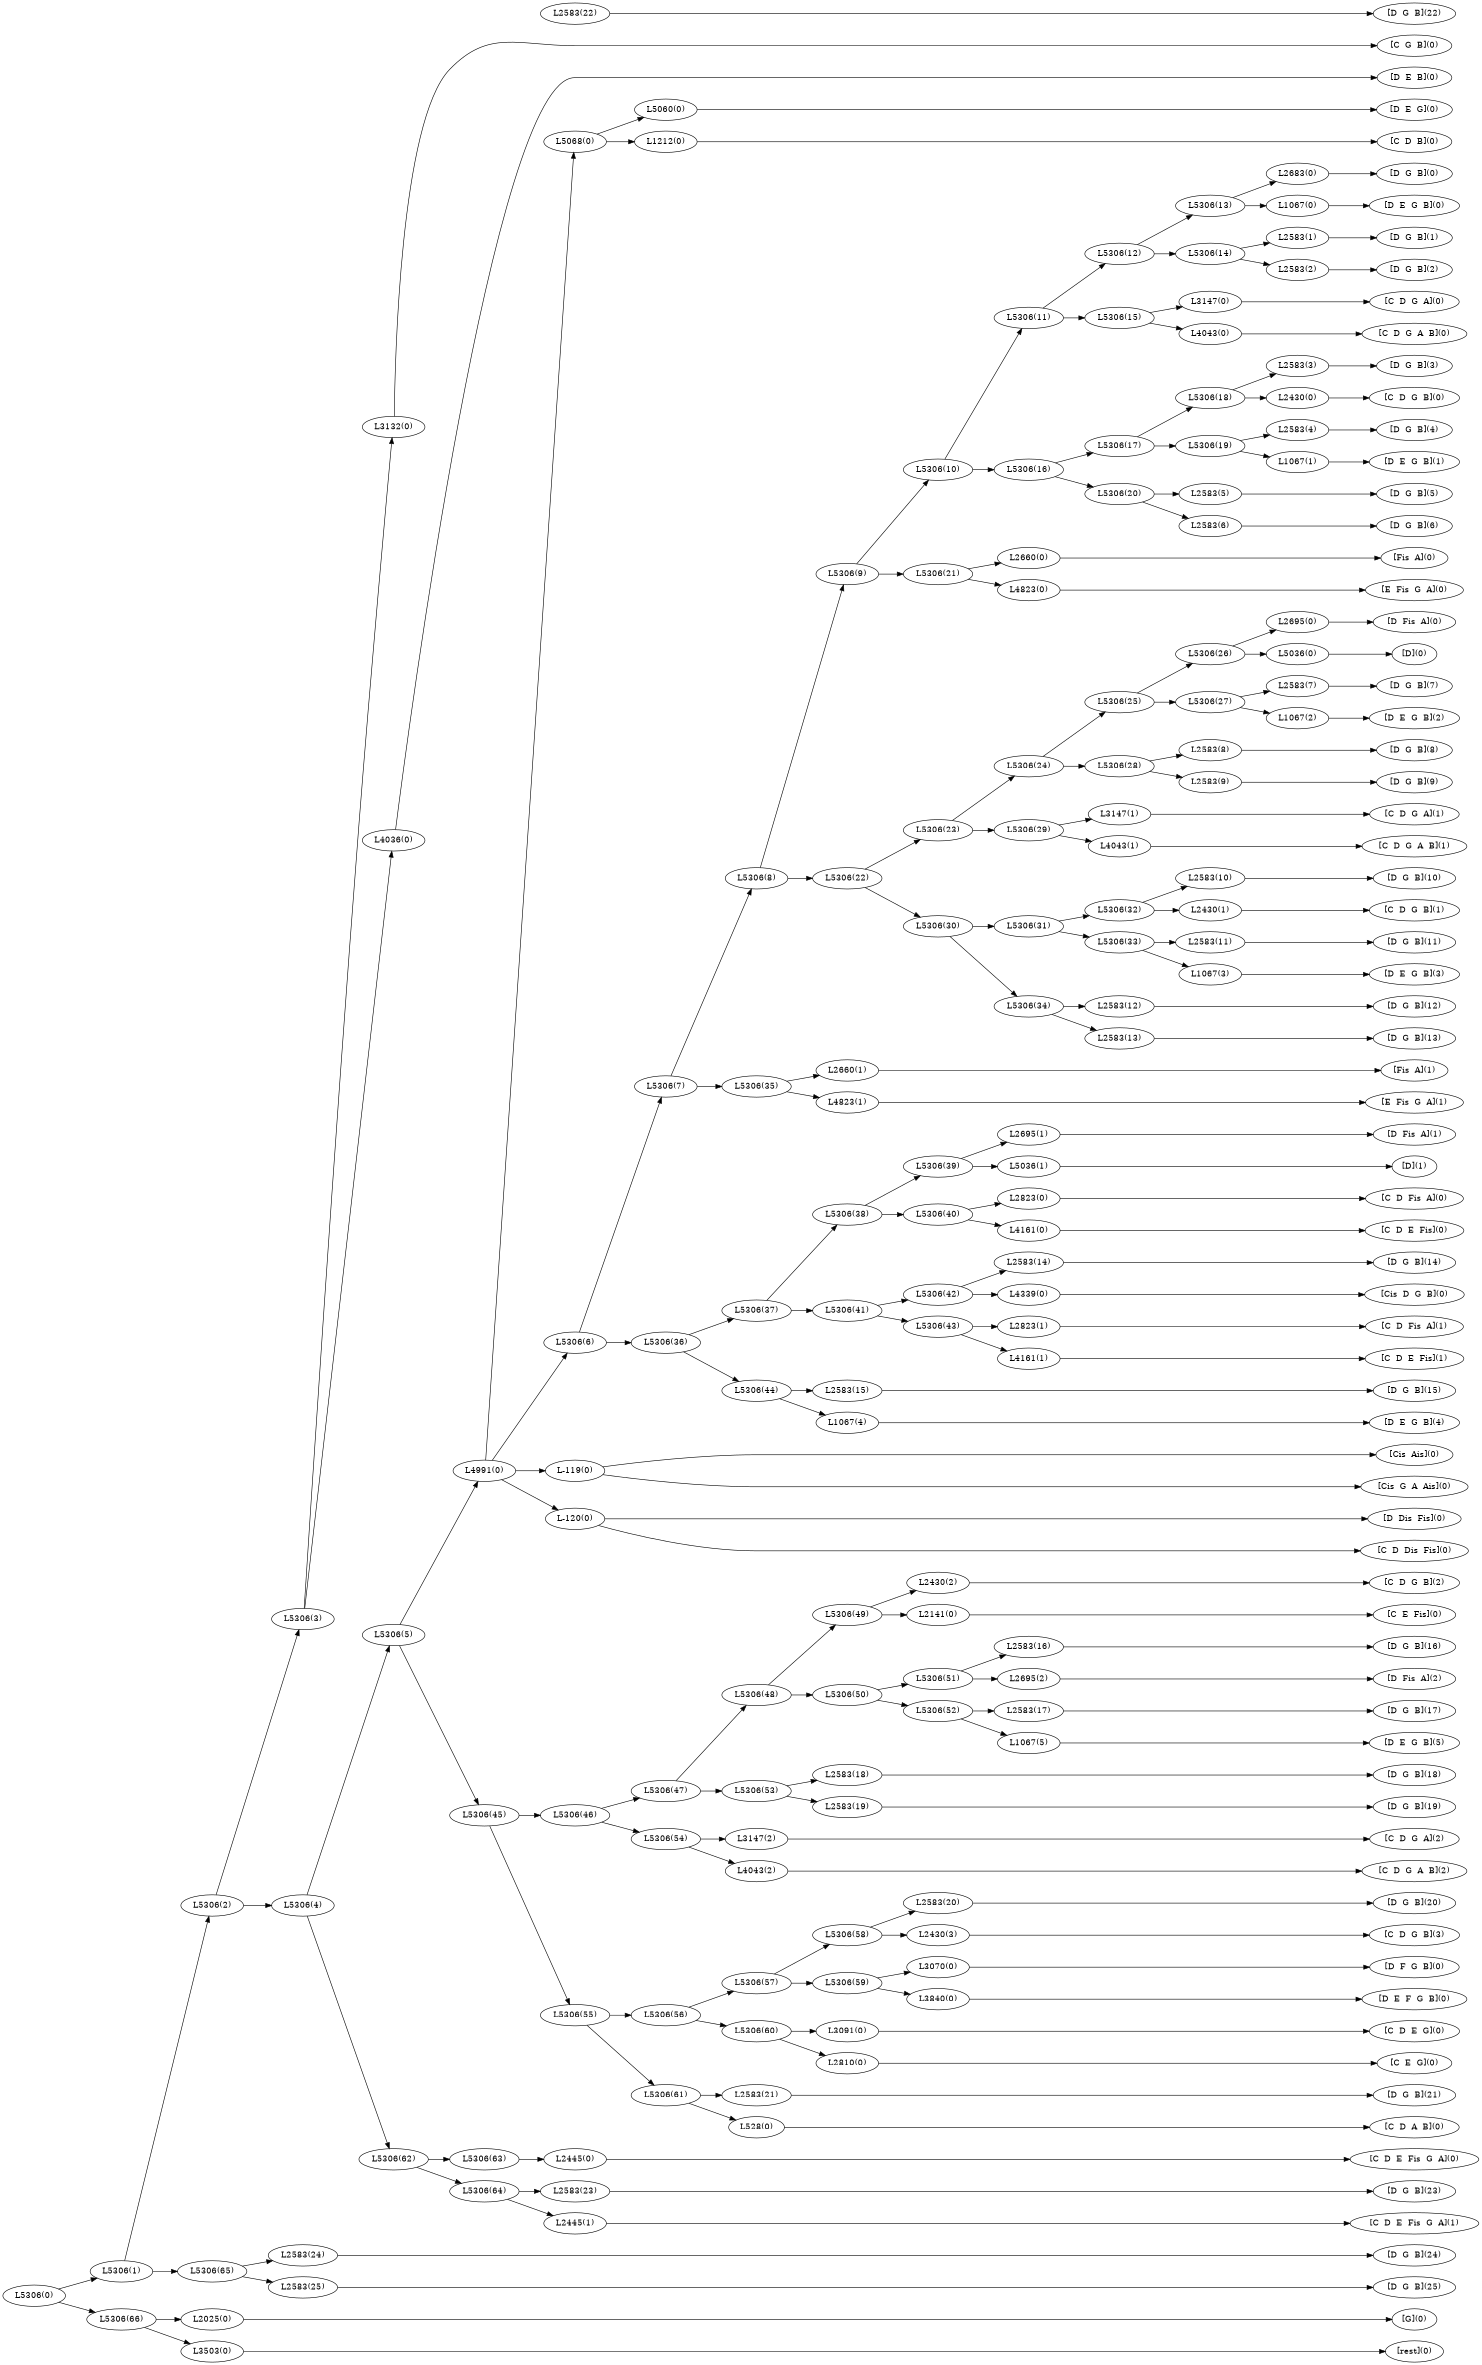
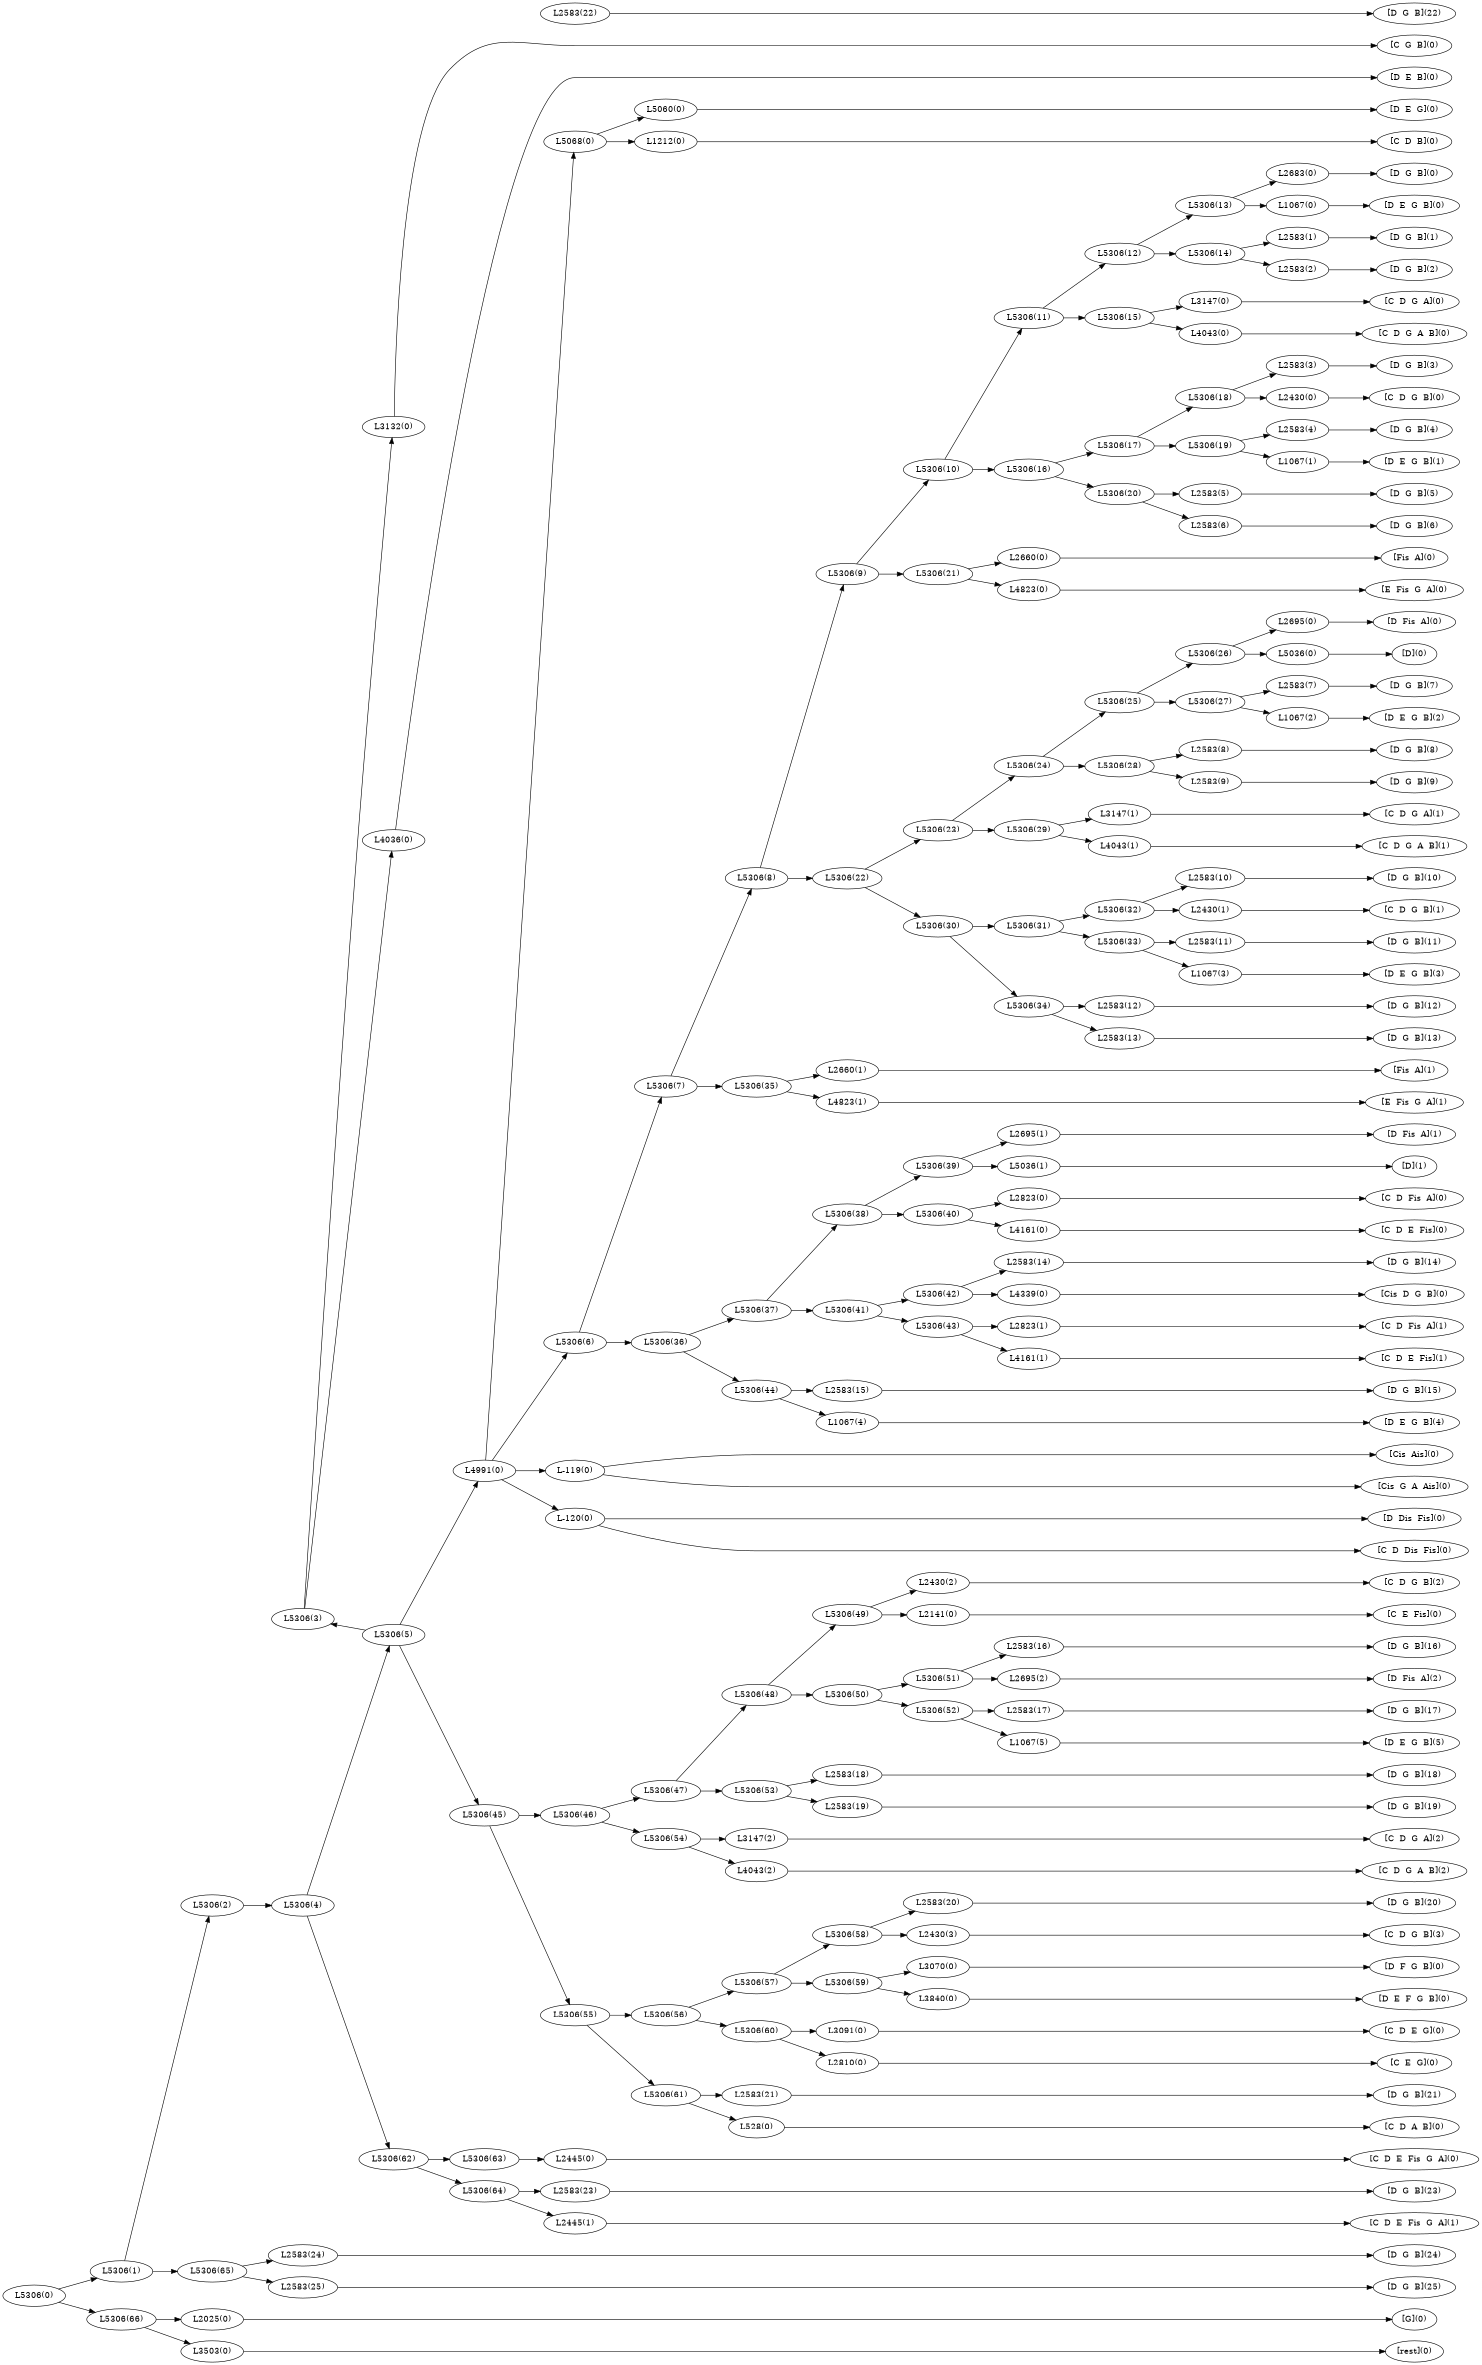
(257, 1765) -> (351, 1628)
